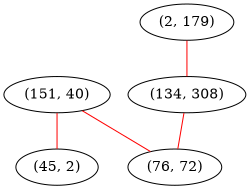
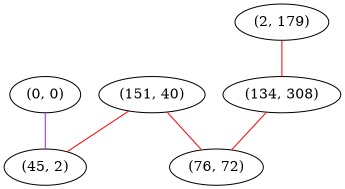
none -> (45, 95)
